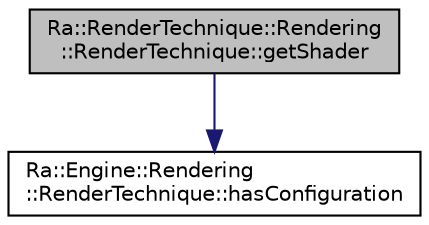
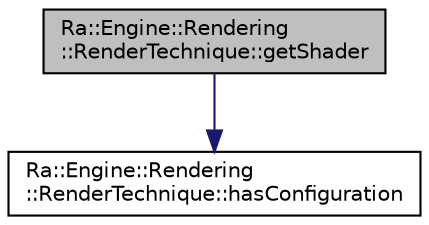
(214, 41) -> (214, 41)
